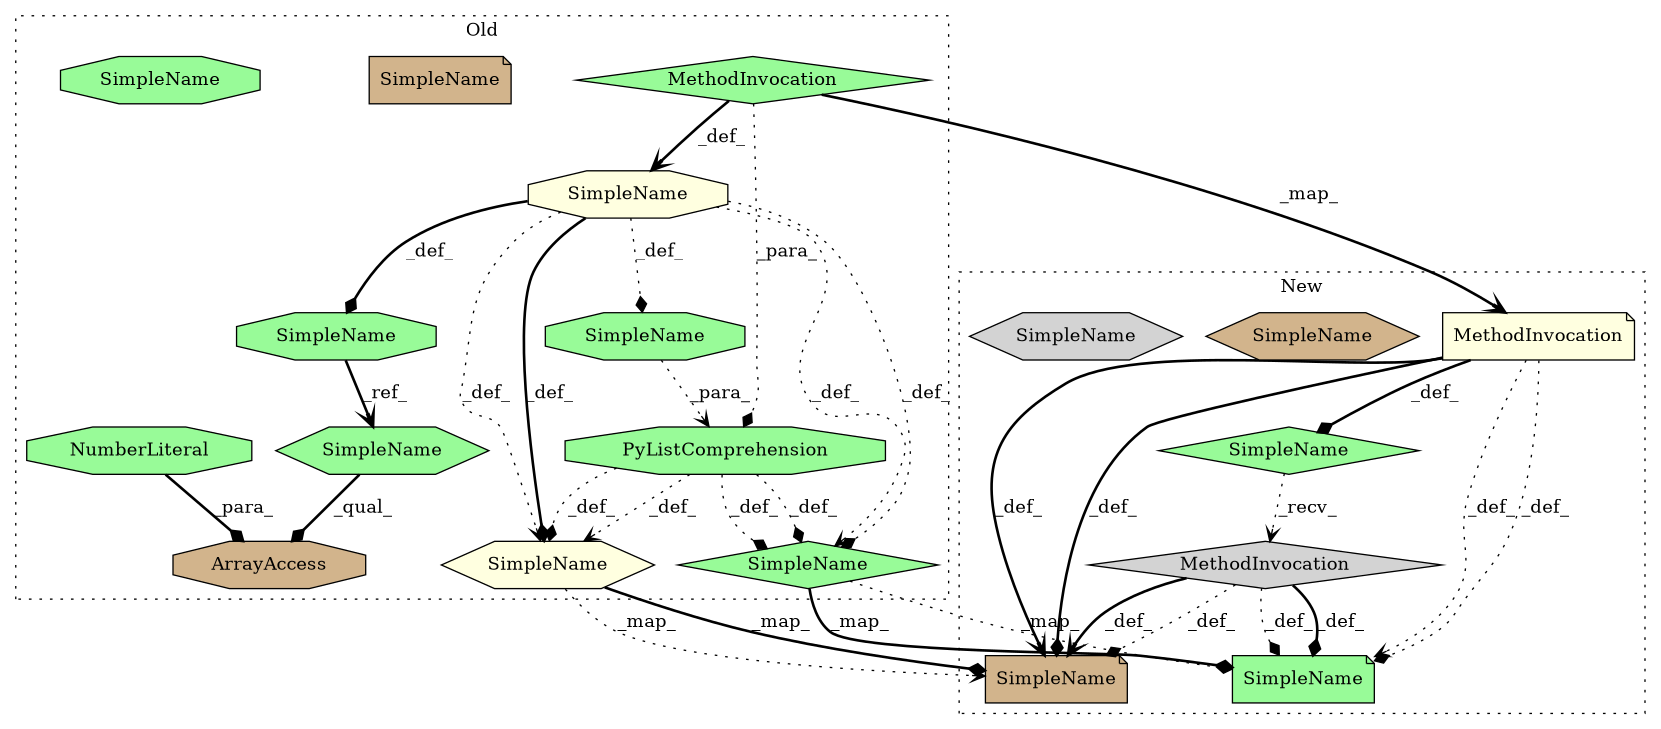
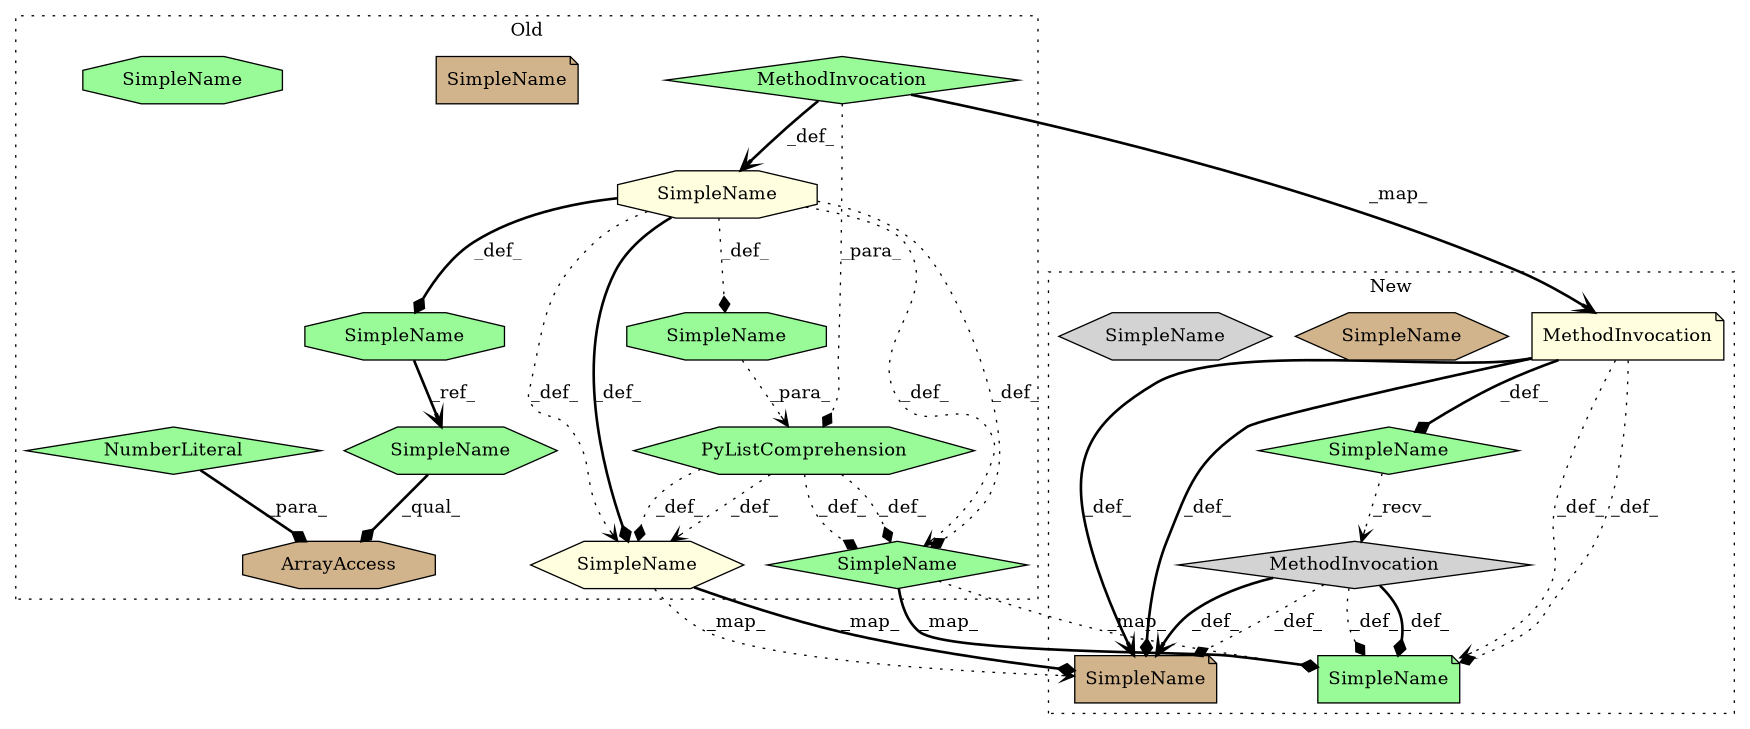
(139, 451) -> (173, 451)
(725, 451) -> (804, 451)
